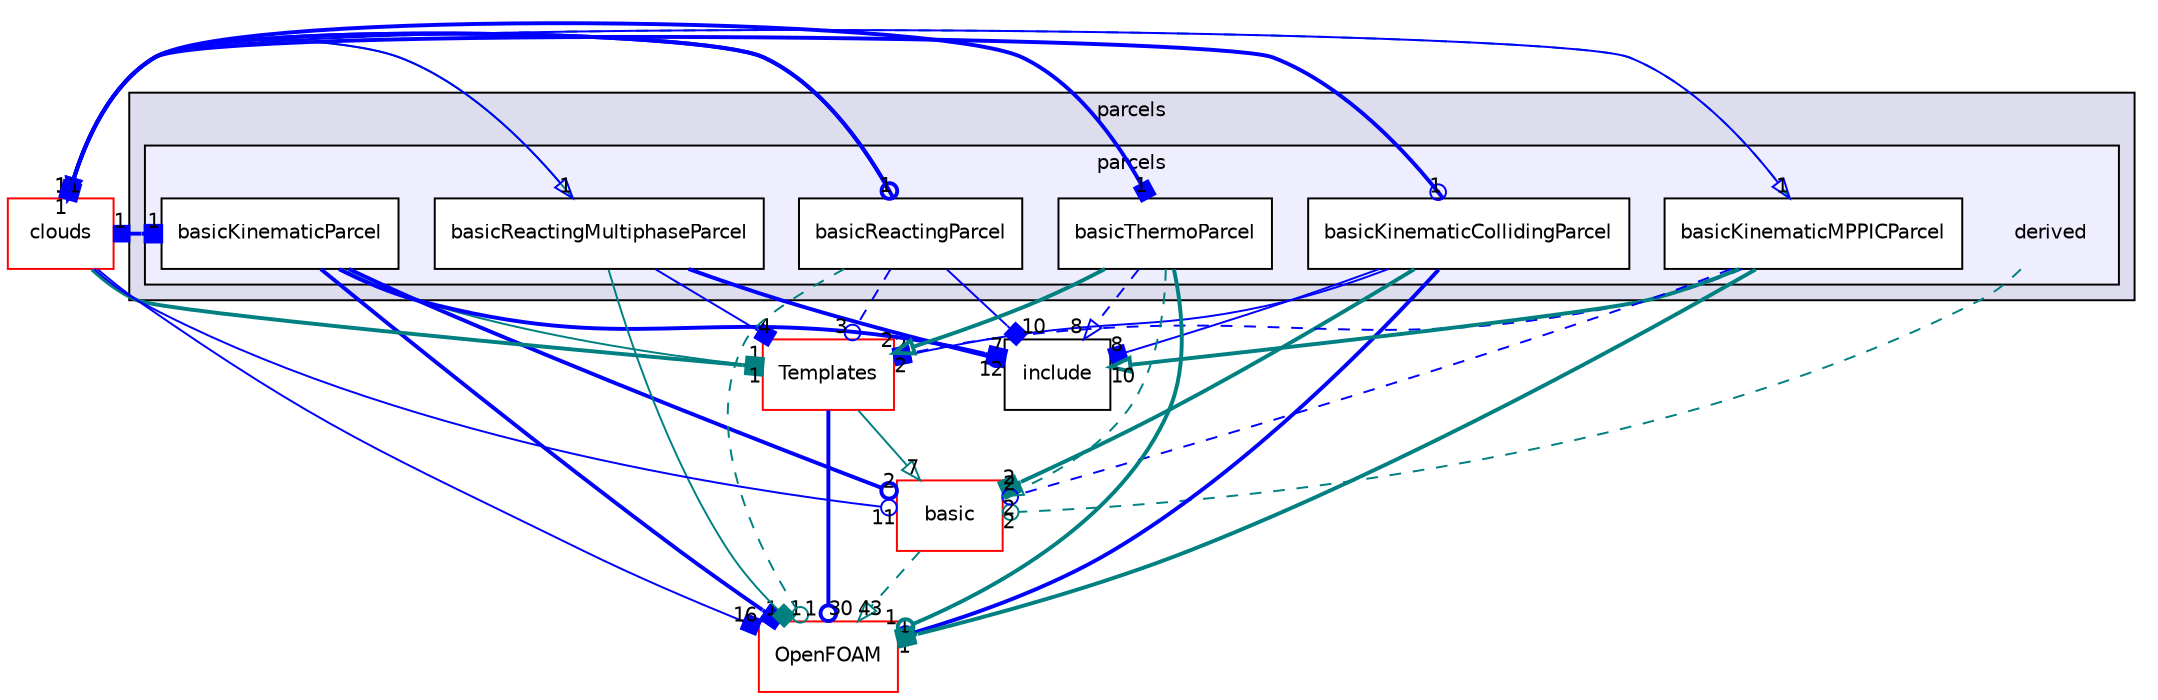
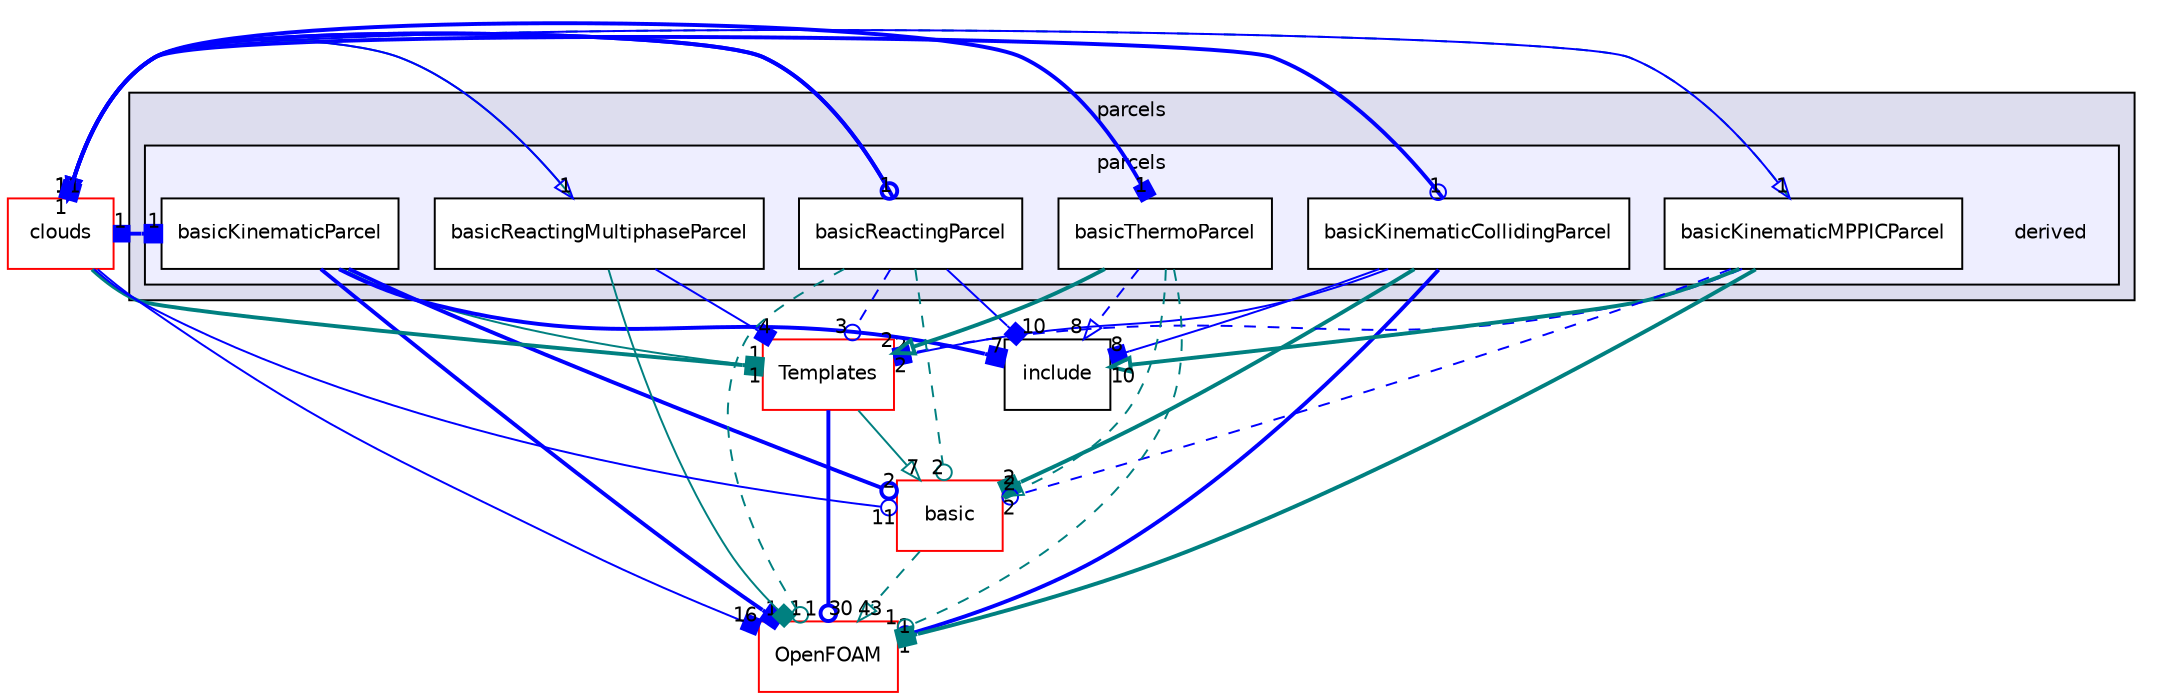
(837, 317) -> none
(1535, 448) -> (929, 367)
(1114, 492) -> (1114, 492)
